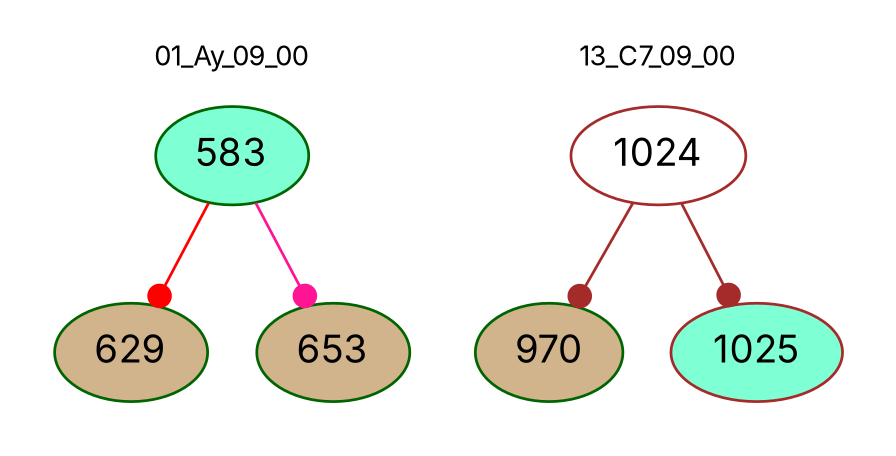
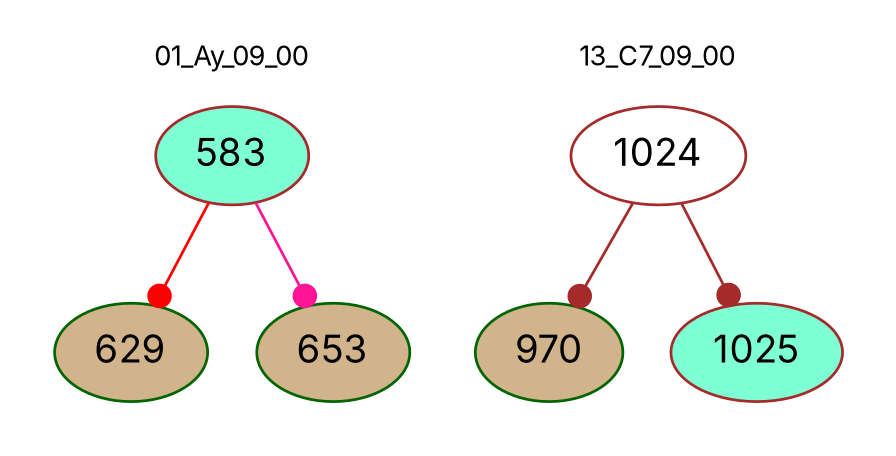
(232, 156) -> (232, 156)
